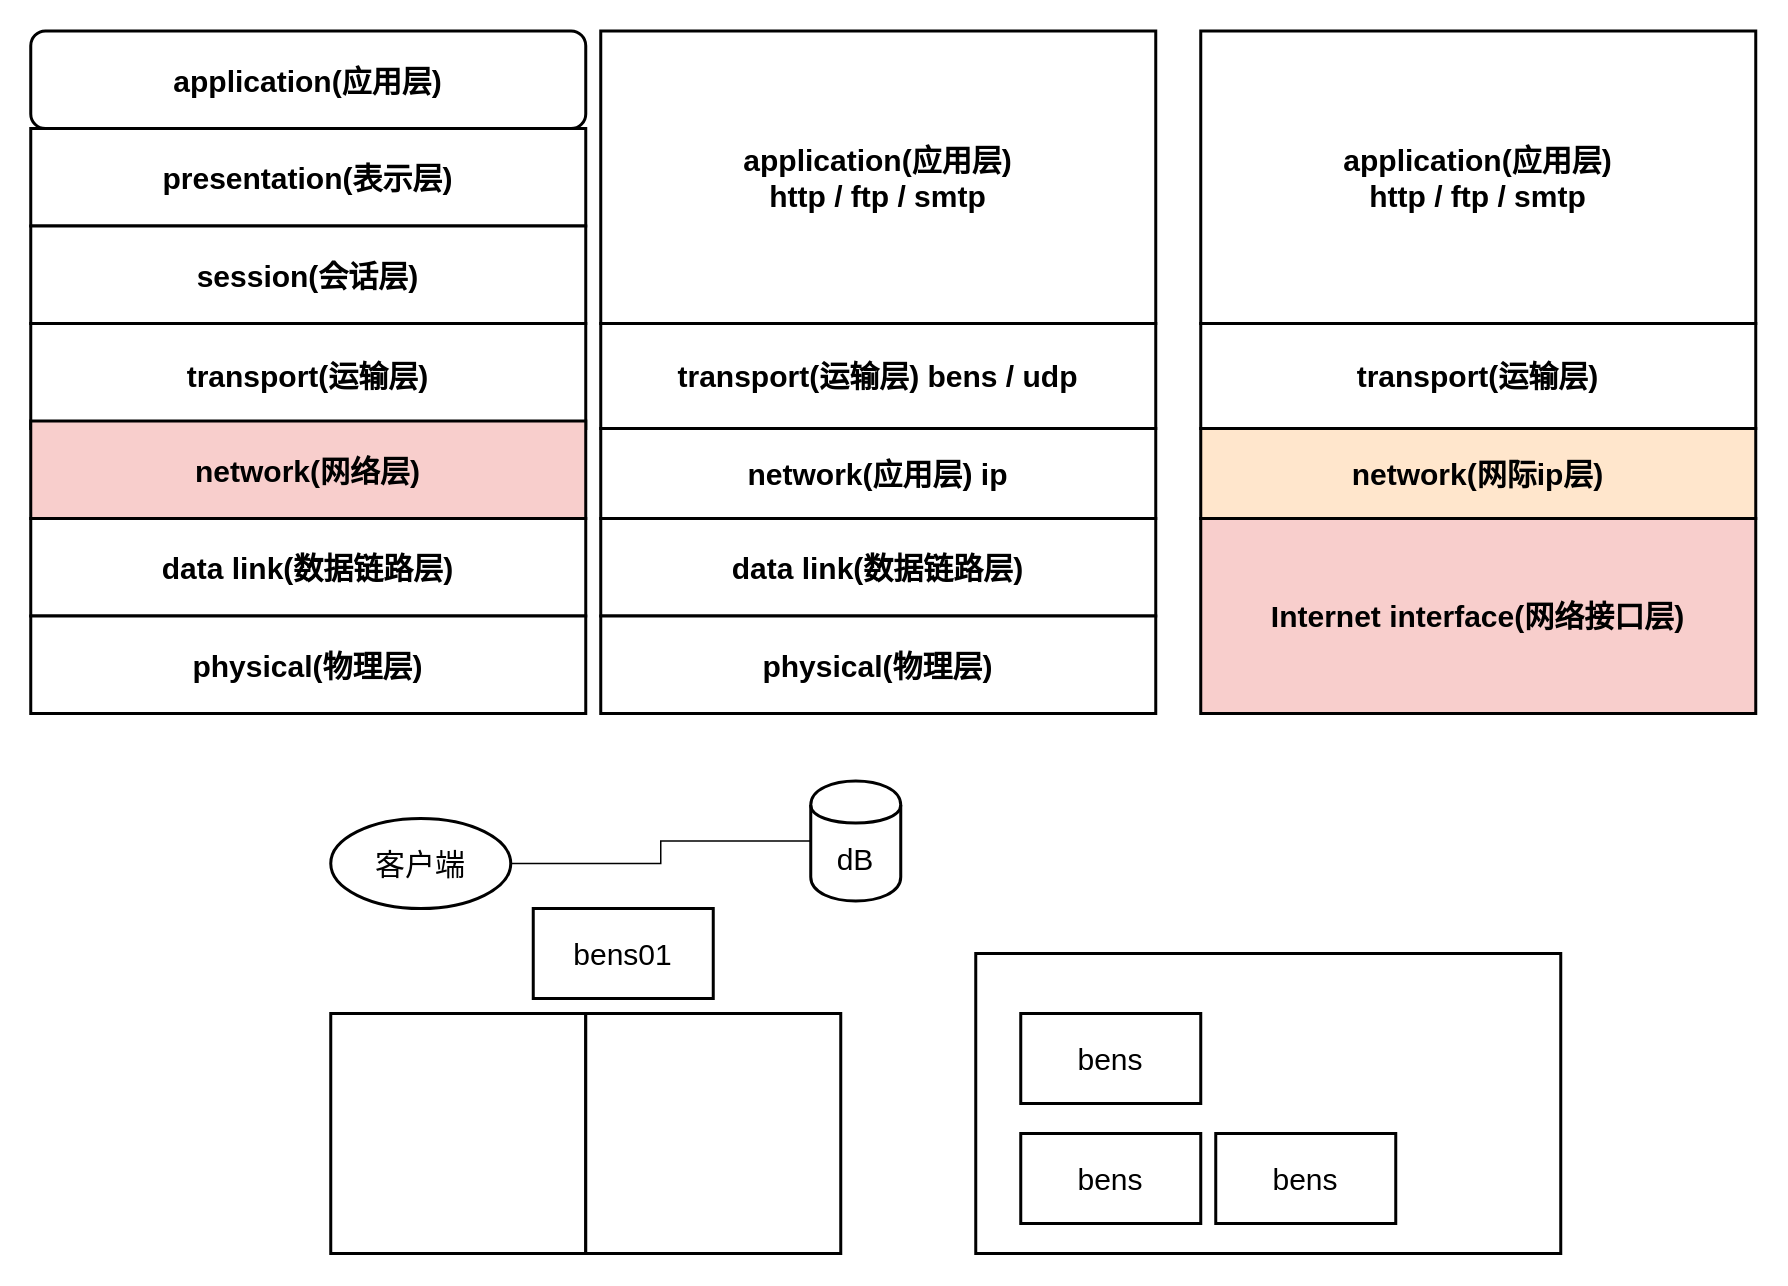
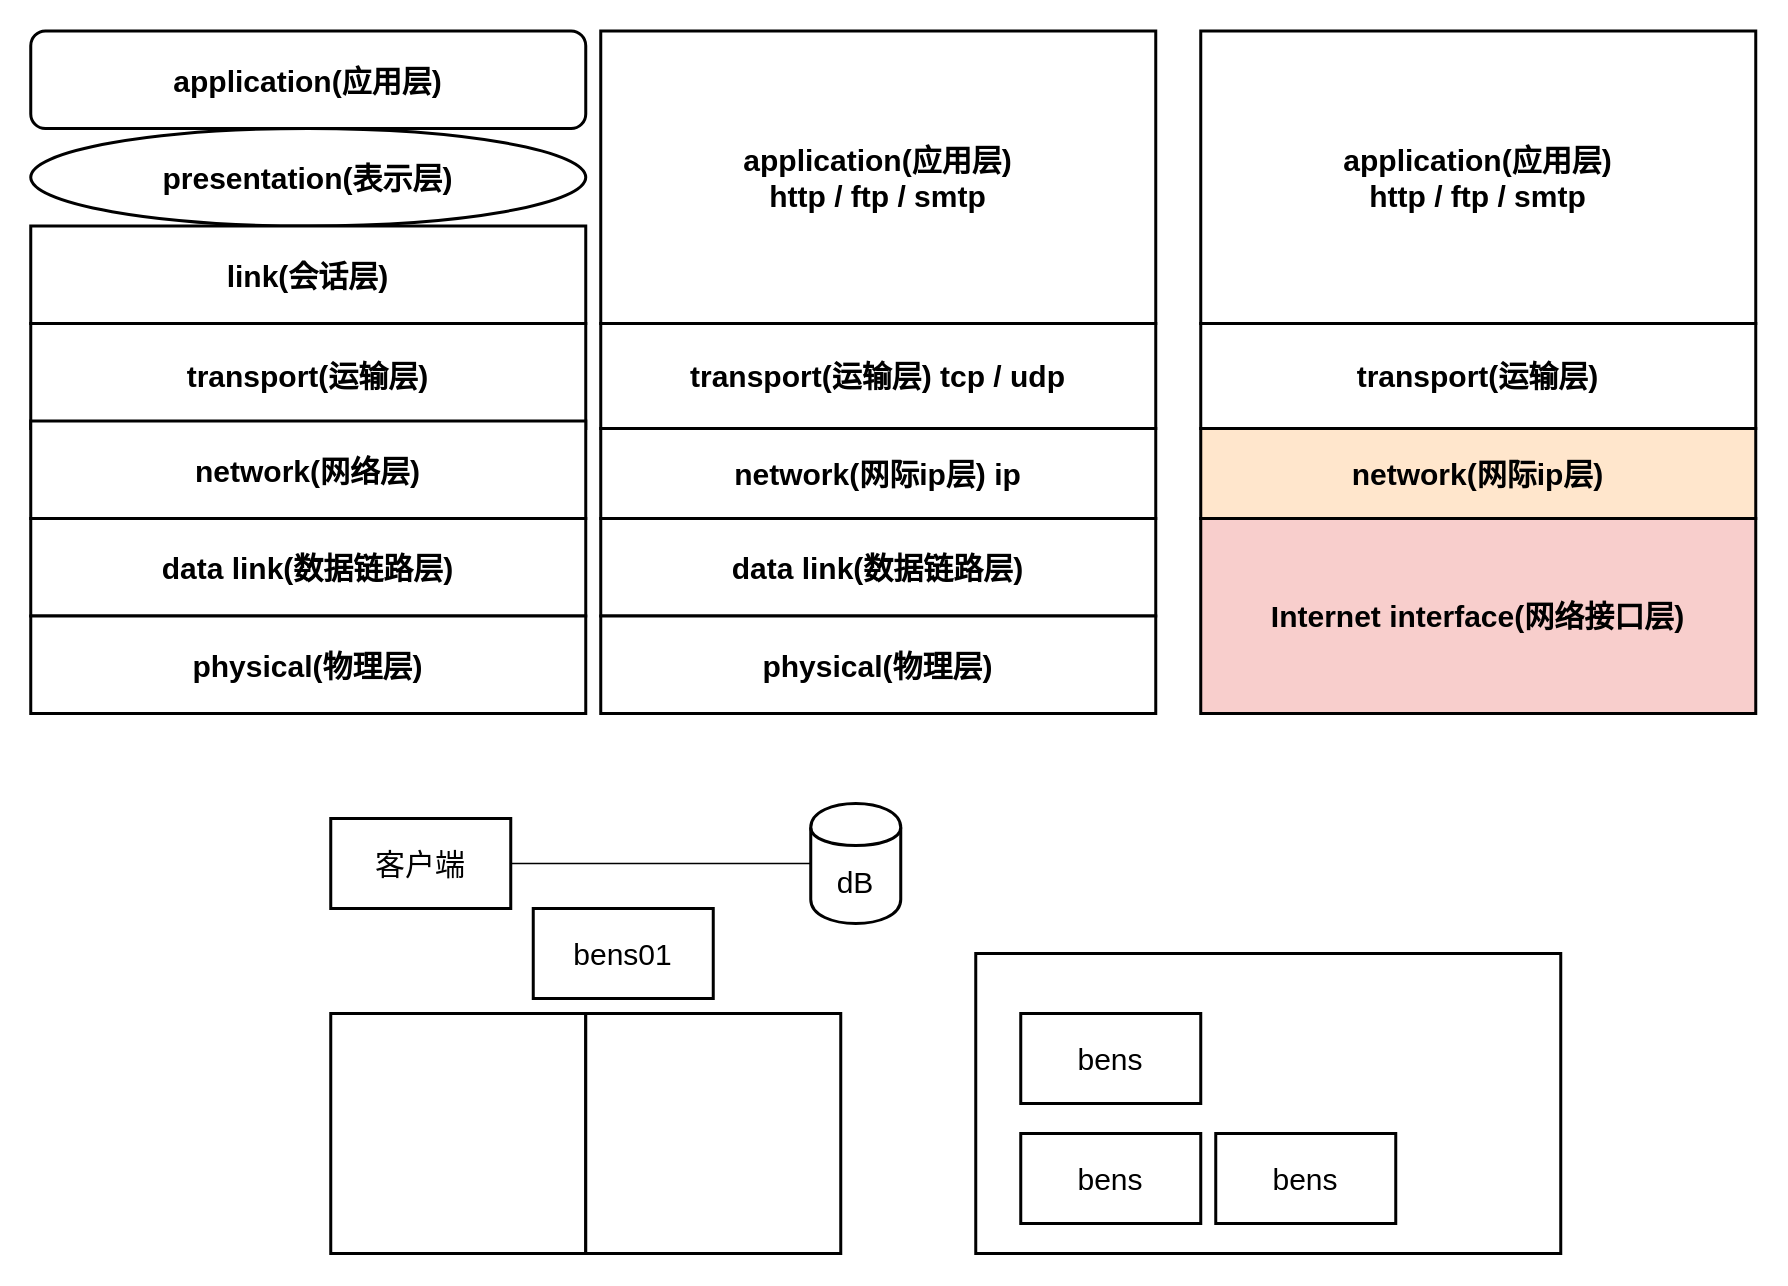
(308, 177) -> (308, 177)
(308, 275) -> (308, 275)
(878, 376) -> (878, 376)
(308, 470) -> (308, 470)
(878, 473) -> (878, 473)
(856, 841) -> (856, 863)
(421, 863) -> (421, 863)
